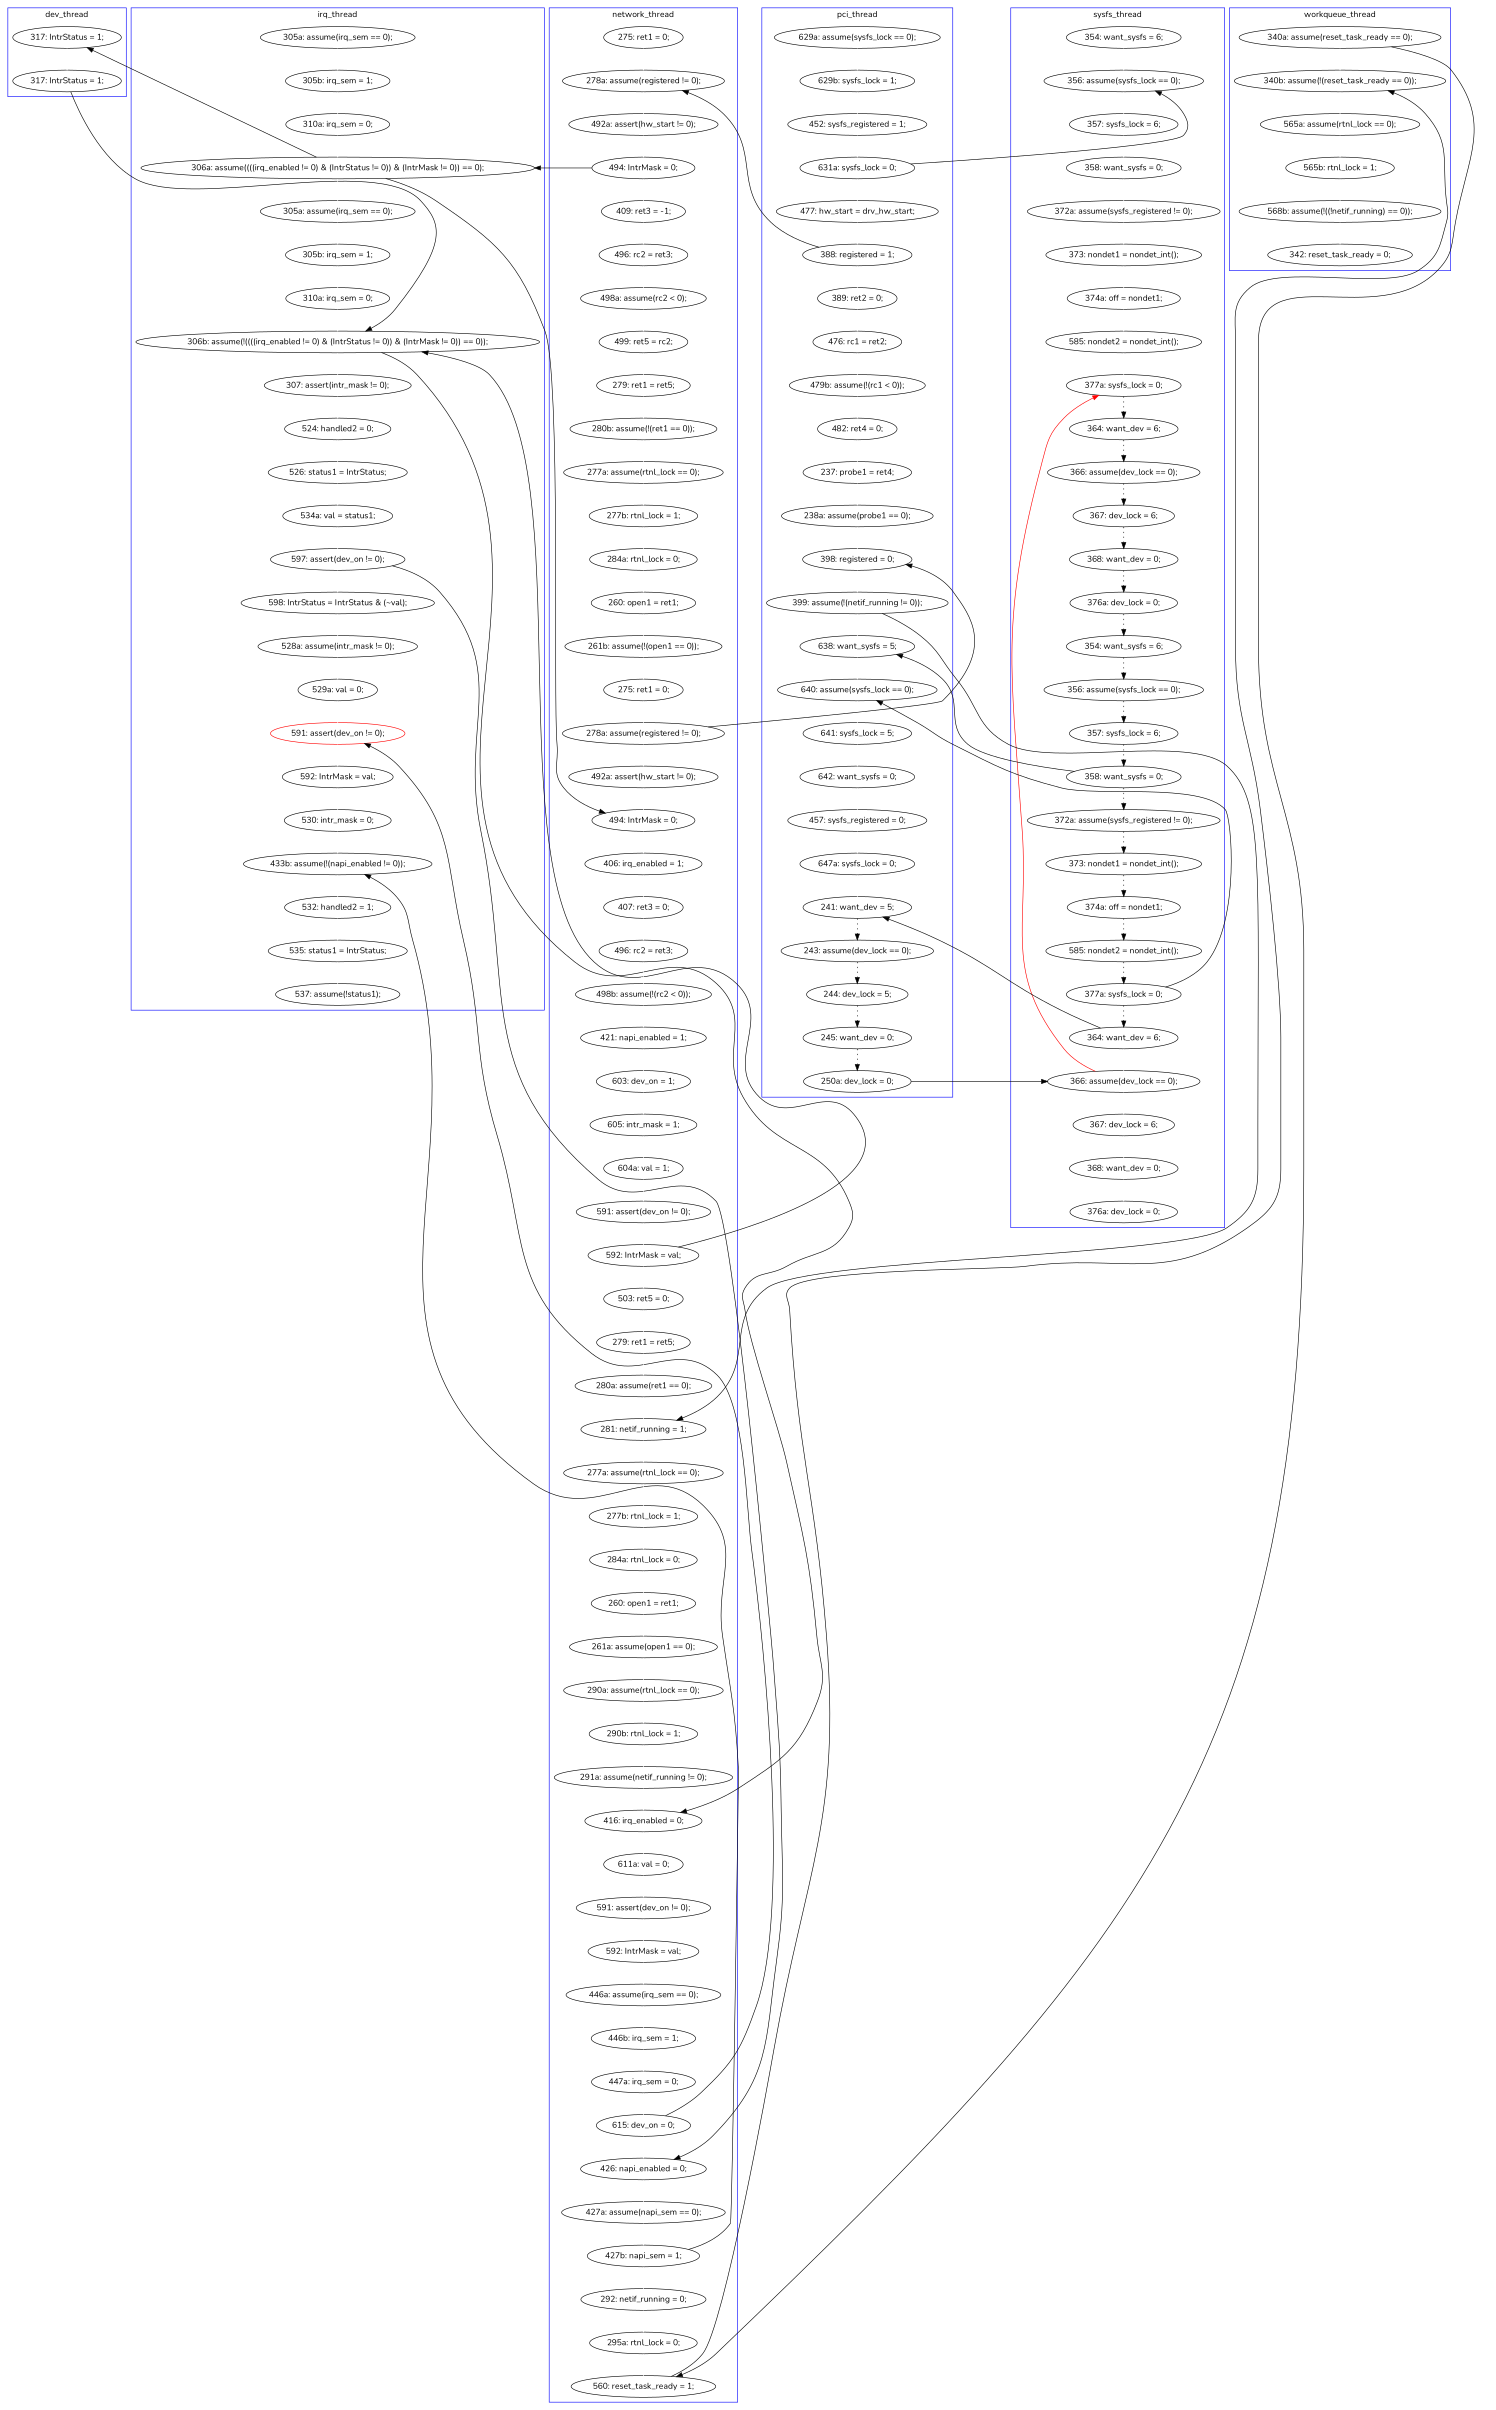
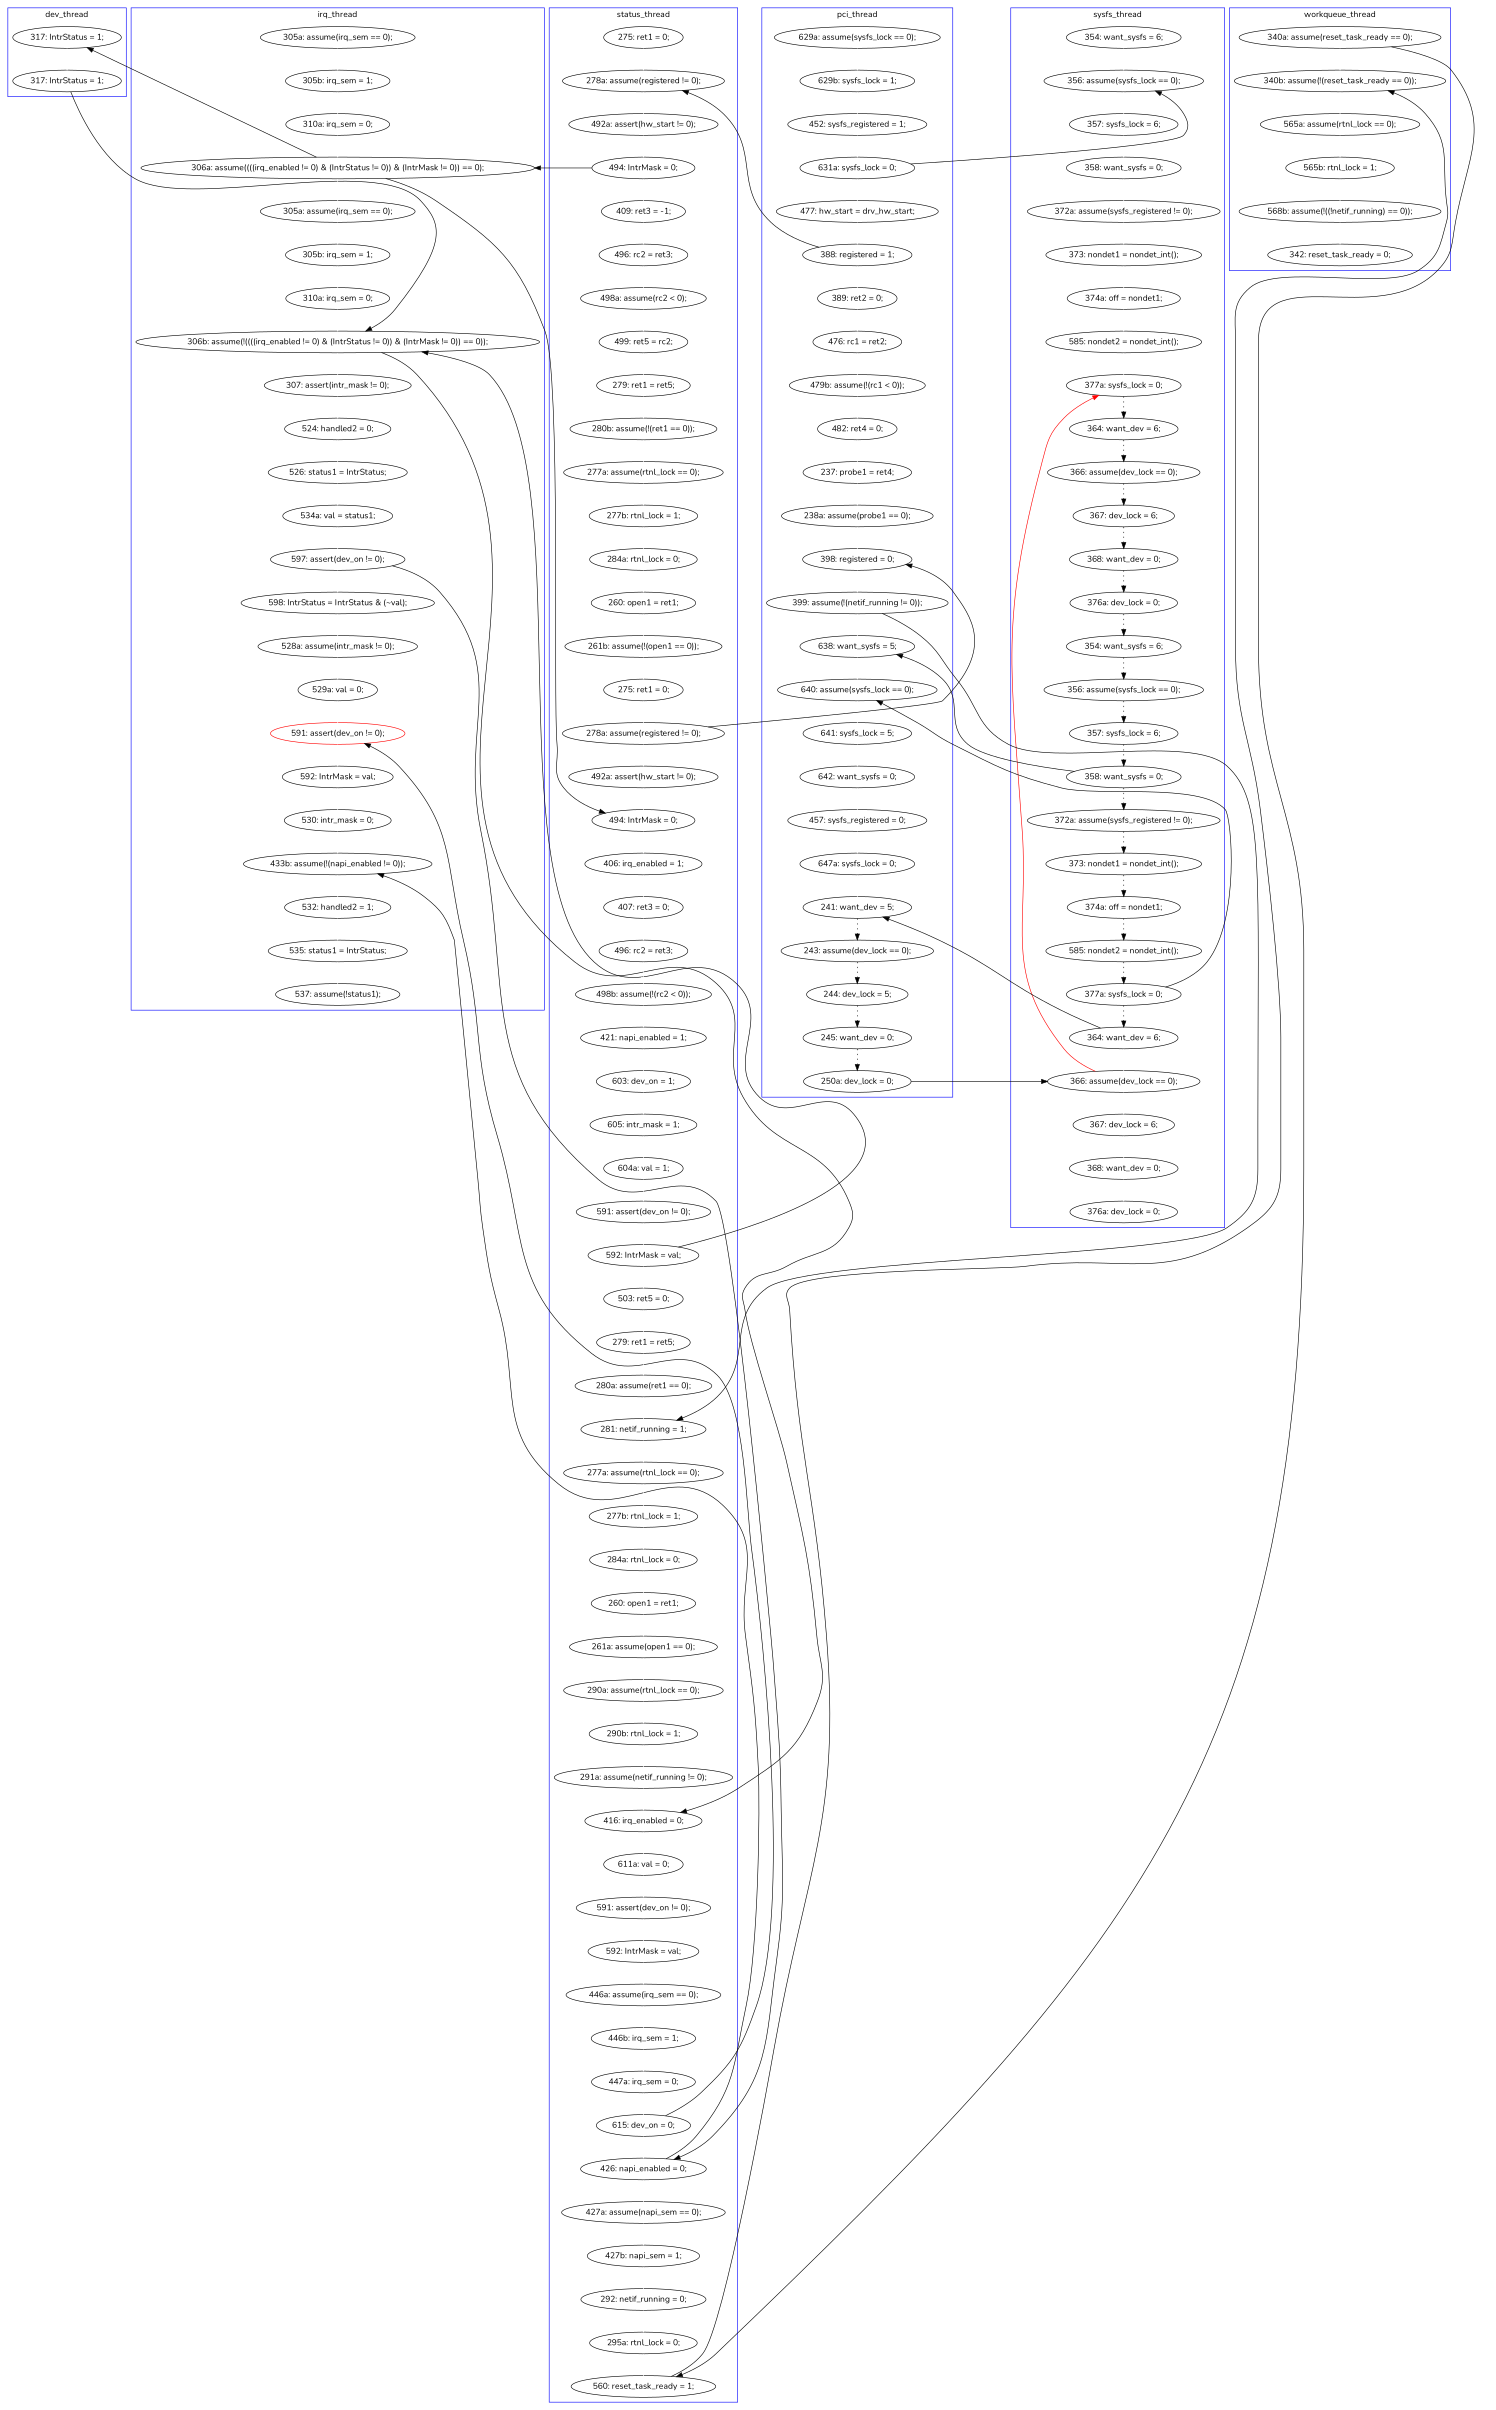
(643, 15) -> (643, 15)
(675, 1489) -> (654, 1490)
